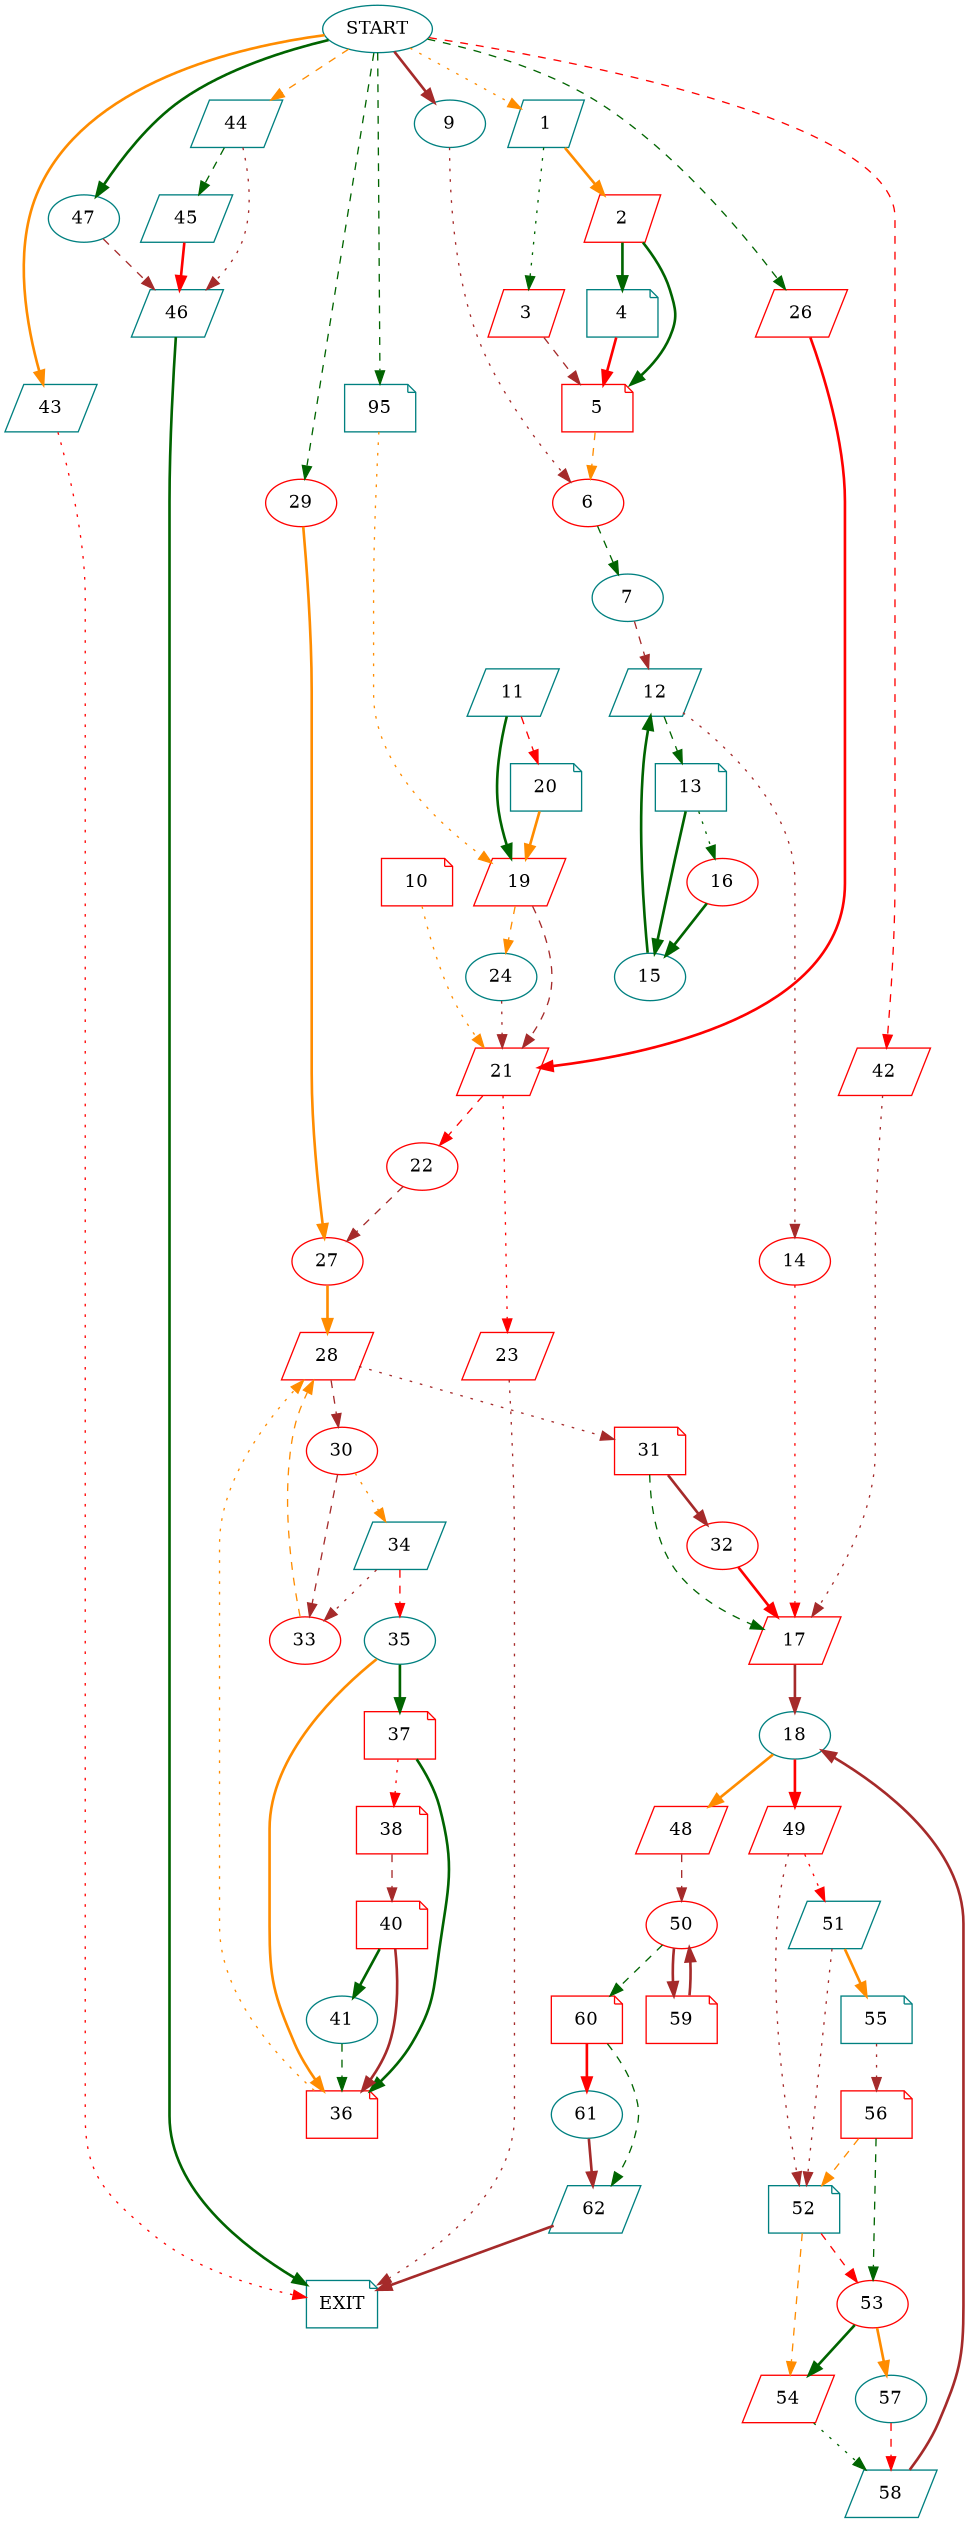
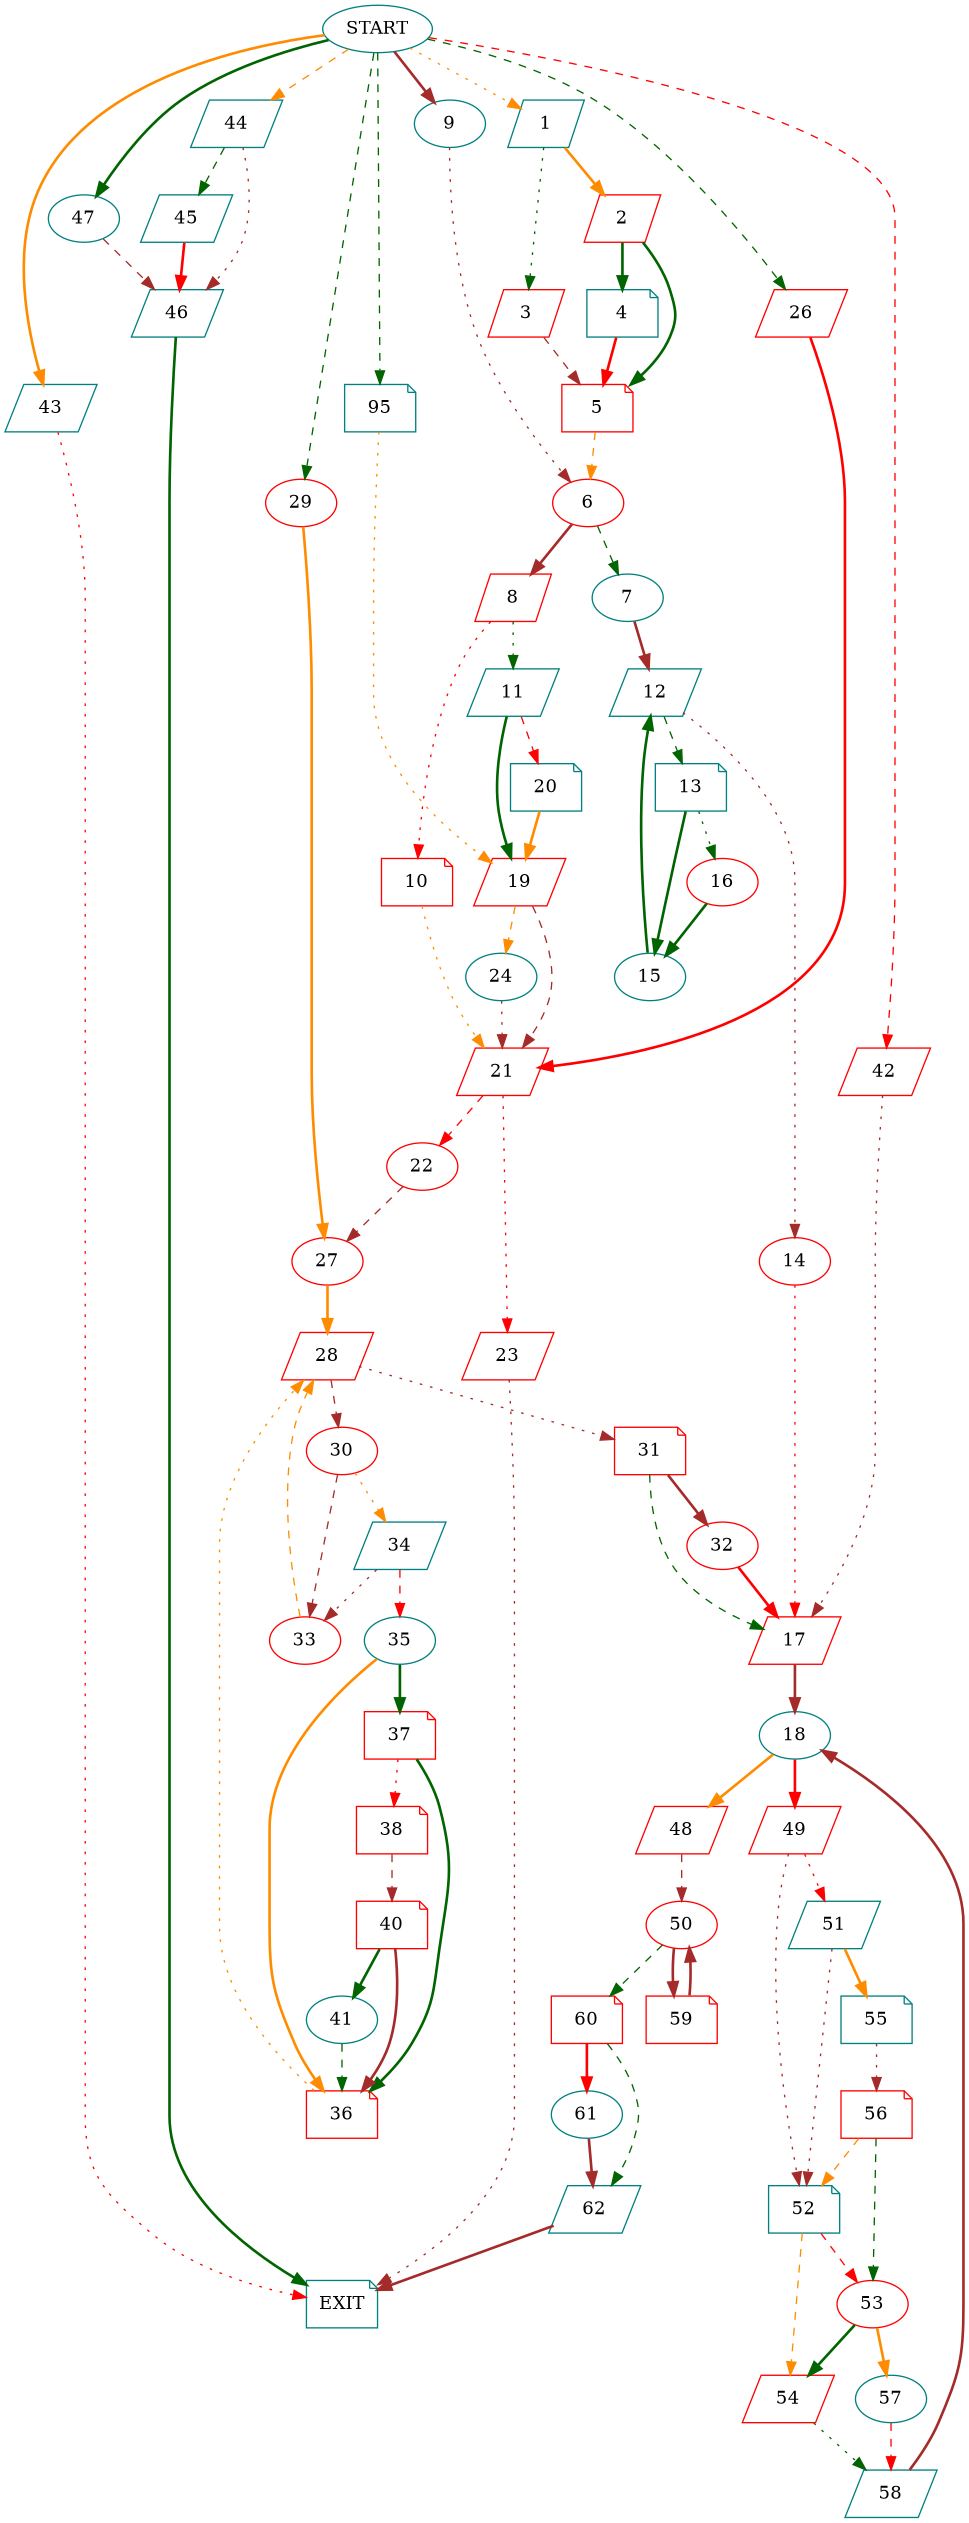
none -> (513, 598)
(640, 638) -> (640, 638)
